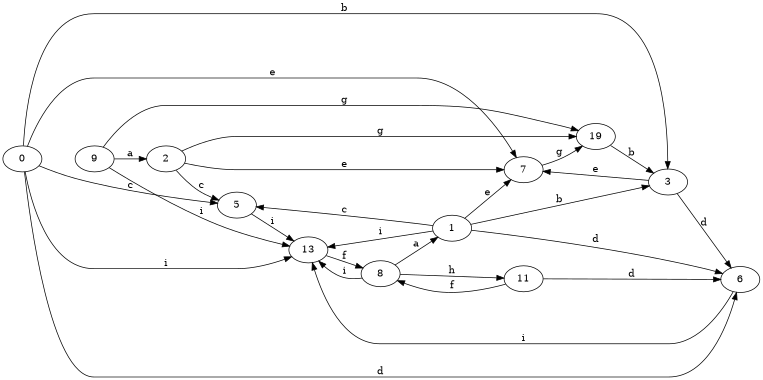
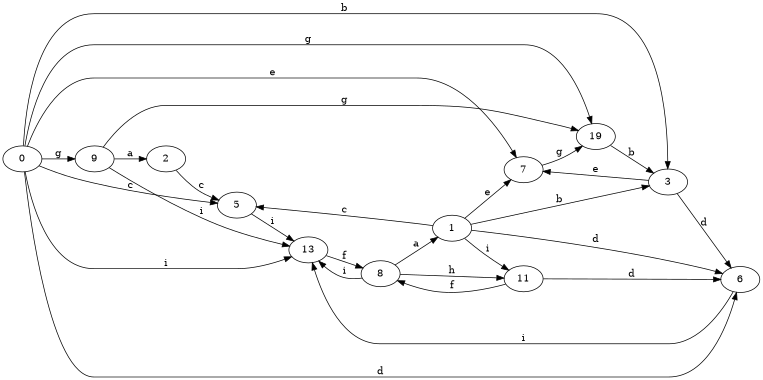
(374, 136) -> (295, 45)
none -> (55, 159)
(340, 170) -> none
(384, 238) -> (483, 253)
